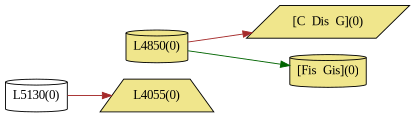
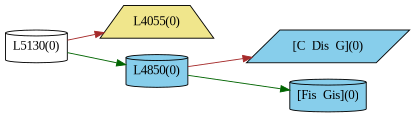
(328, 22) -> (328, 46)
(157, 46) -> (157, 71)
none -> (92, 58)
(328, 71) -> (328, 96)
